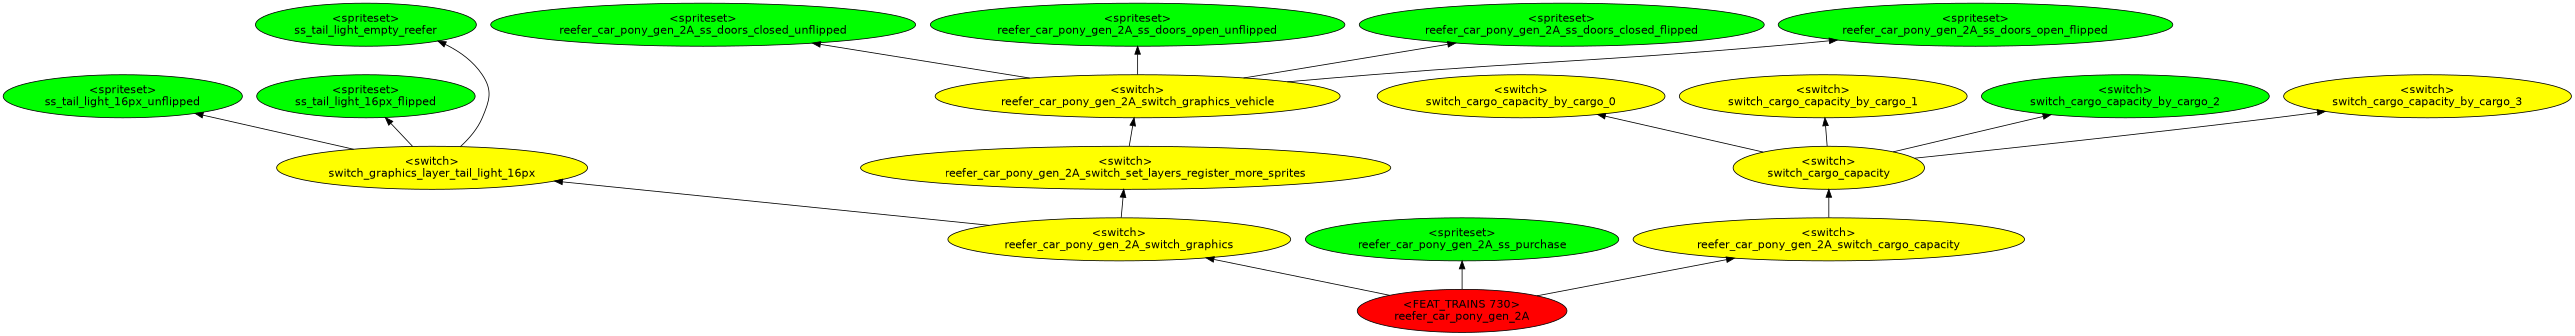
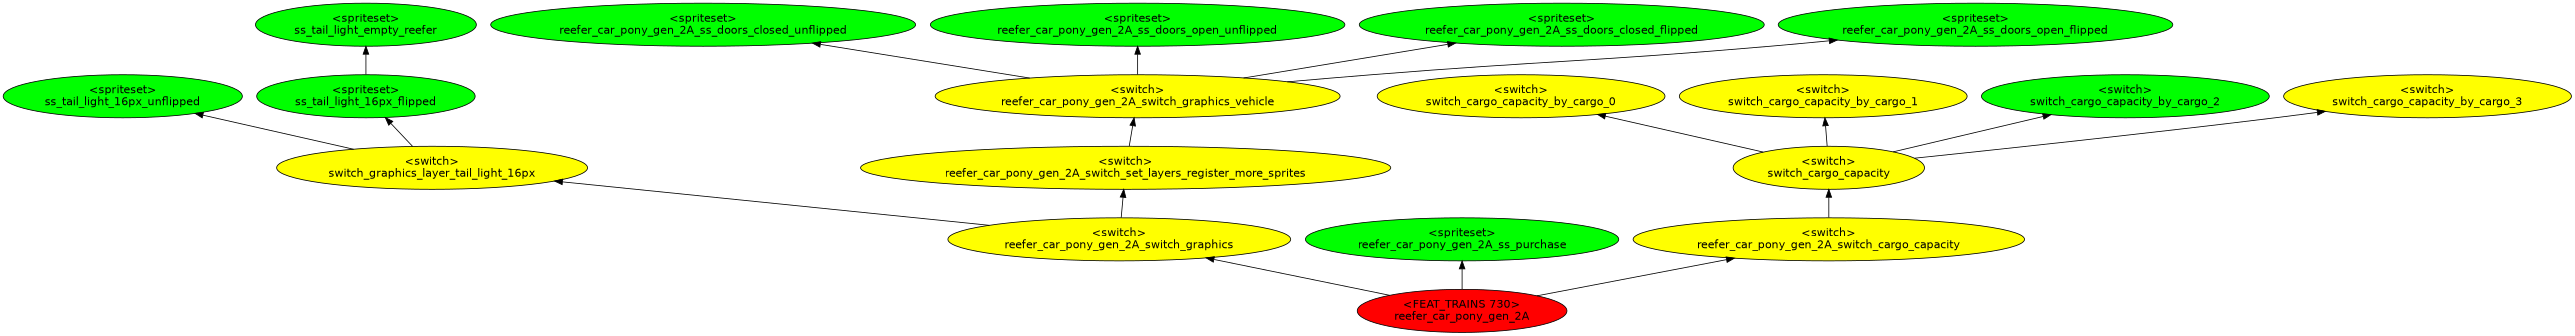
(489, 90) -> (366, 64)
